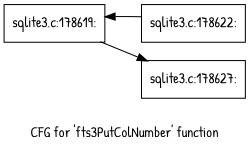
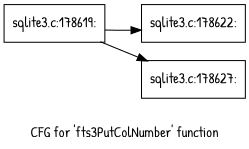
(128, 17) -> (118, 30)
